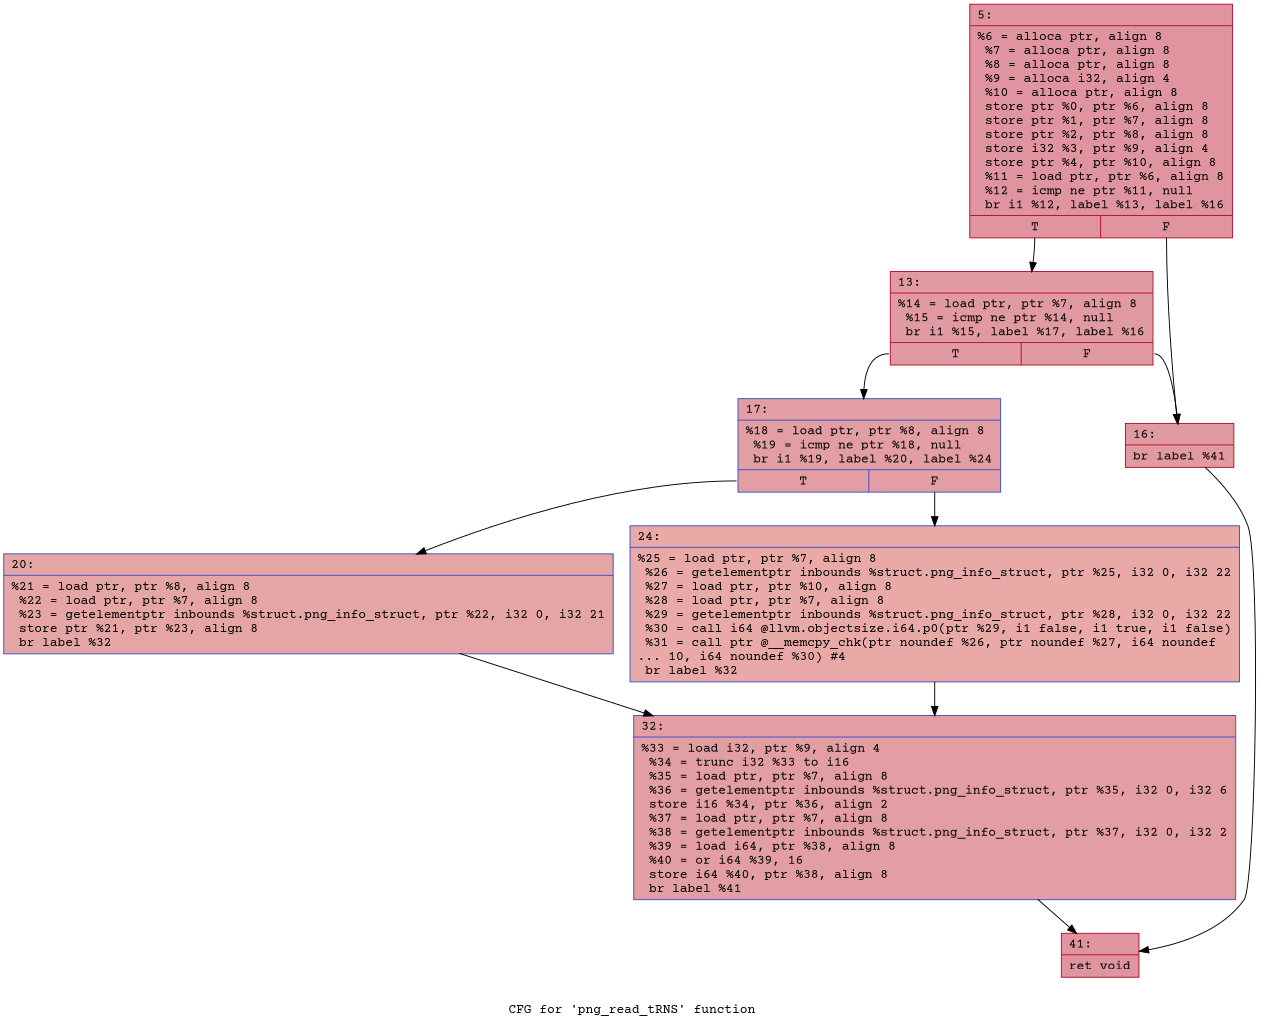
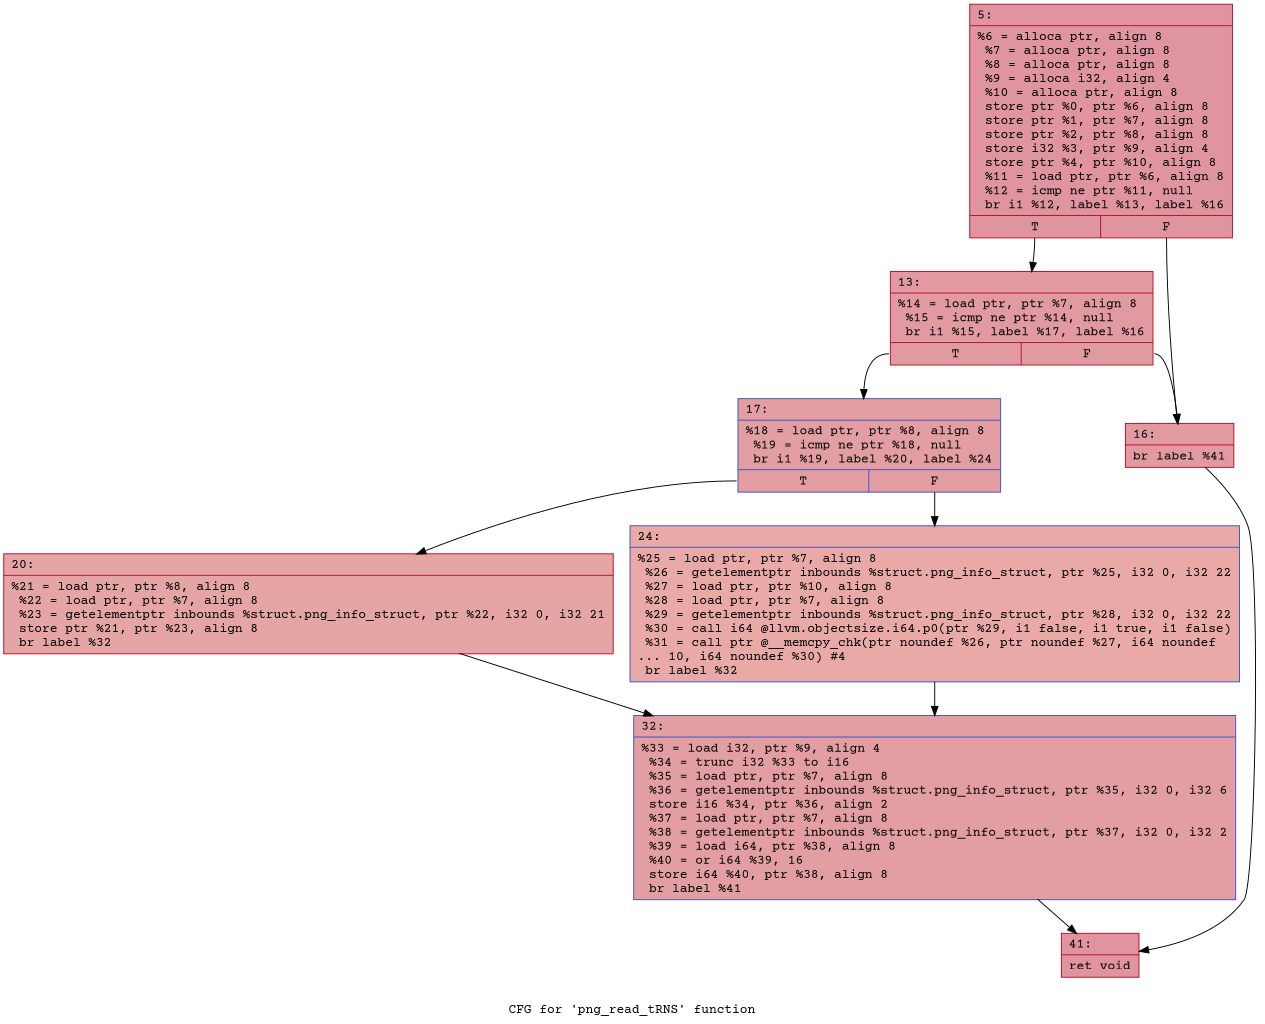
(308, 604) -> (308, 604)
